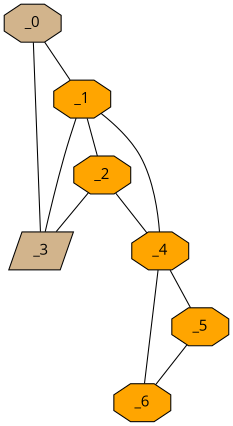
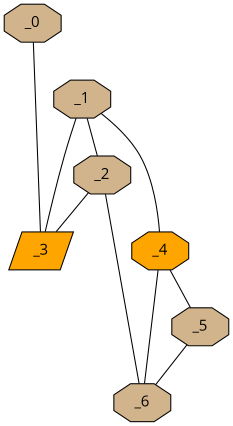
(57, 61) -> none
(82, 99) -> (82, 99)
(102, 175) -> (102, 175)
(131, 213) -> (122, 289)
(41, 251) -> (41, 251)
(200, 327) -> (200, 327)
(142, 403) -> (142, 403)
